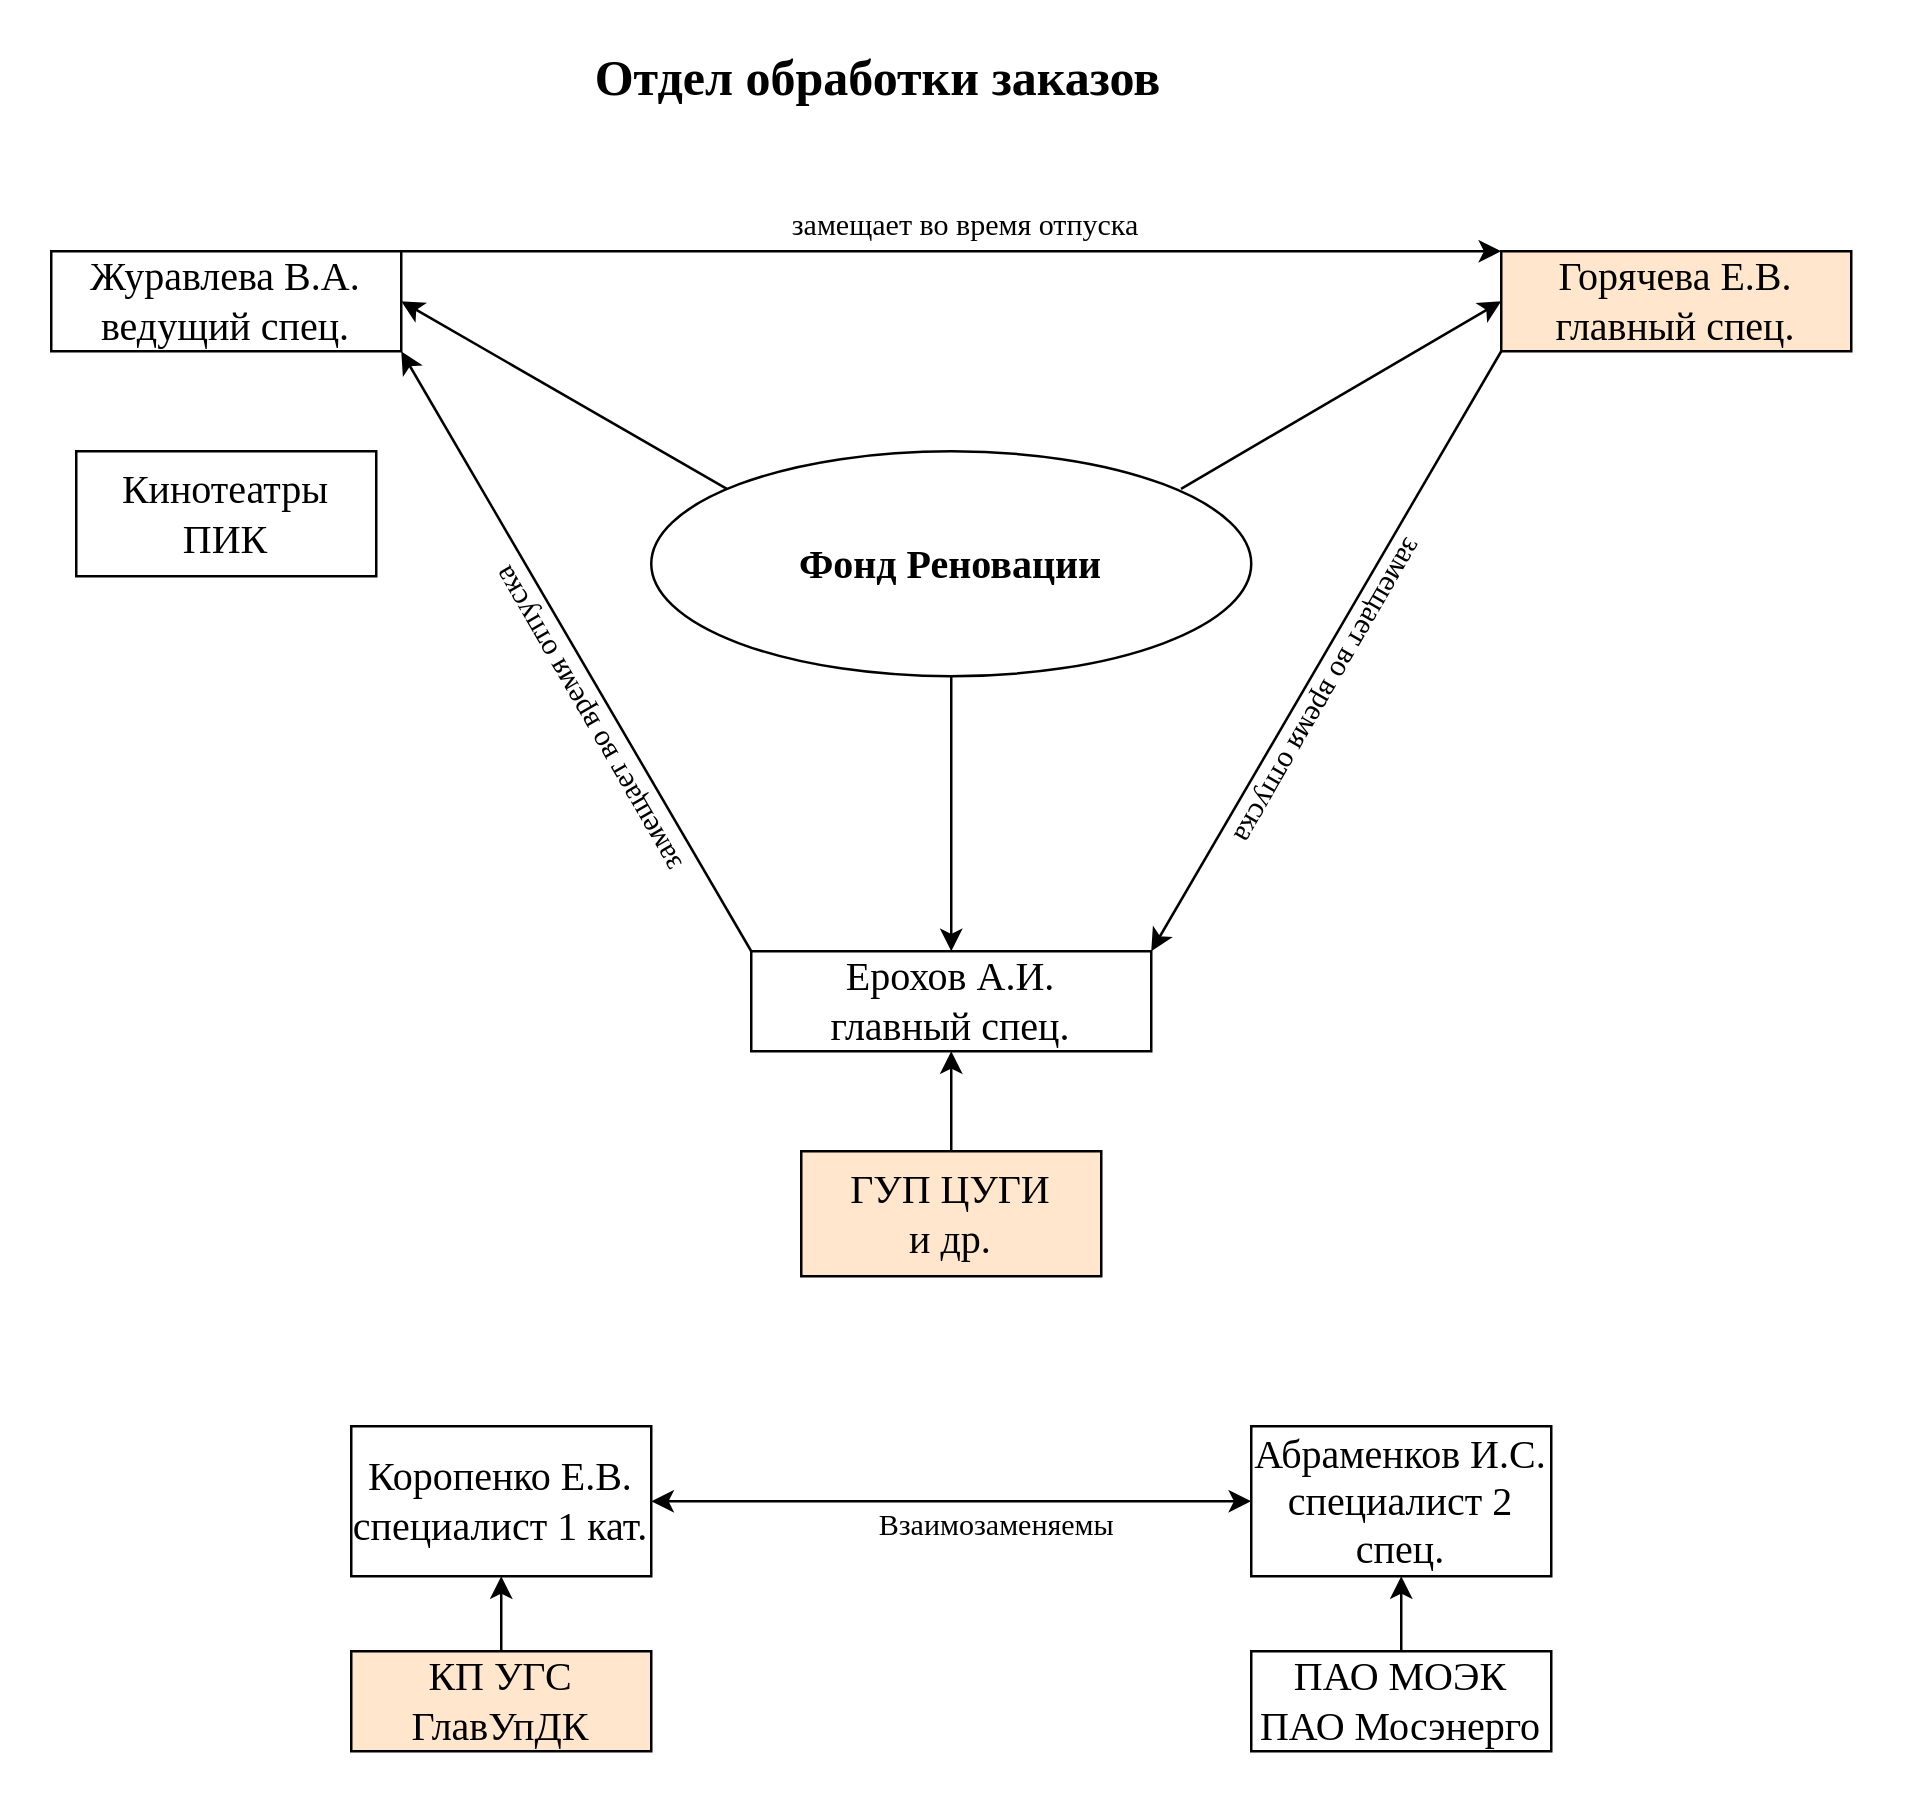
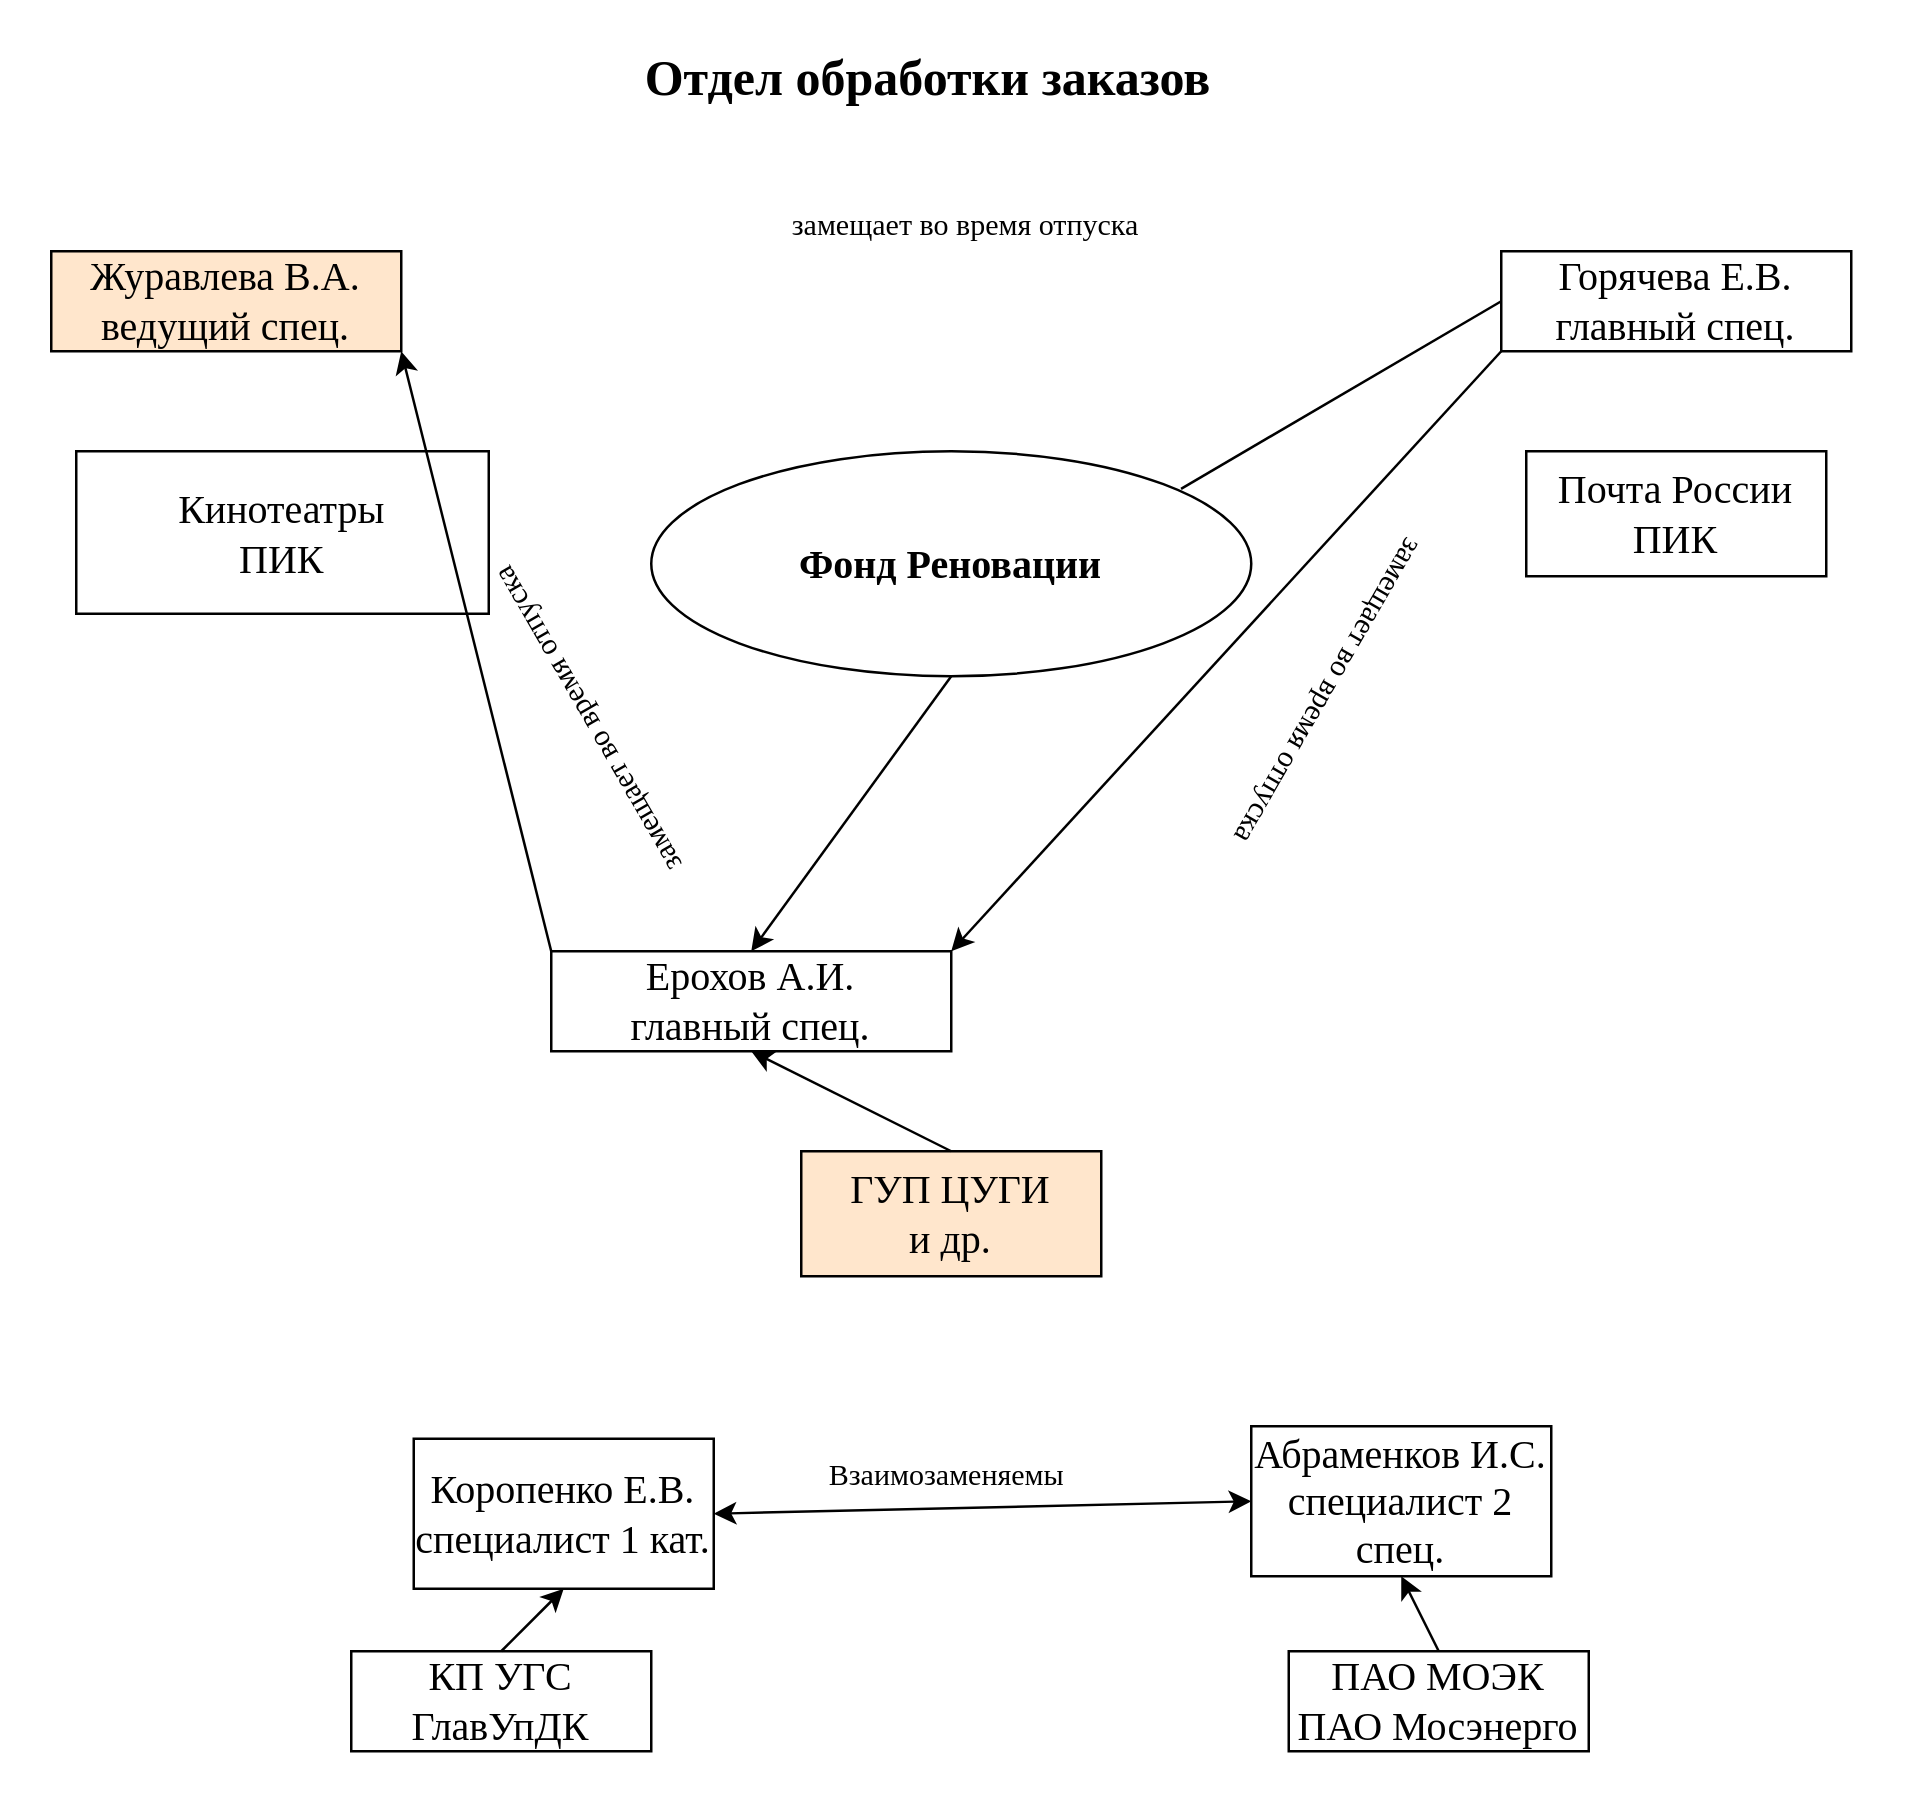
(879, 76) -> (929, 76)
(943, 251) -> none
(226, 301) -> (226, 301)
(1676, 301) -> (1676, 301)
(1486, 310) -> (1492, 307)
(571, 399) -> none
(226, 514) -> (283, 533)
none -> (1676, 514)
(951, 1001) -> (751, 1001)
(501, 1501) -> (564, 1514)
(1001, 1526) -> (951, 1476)
(501, 1701) -> (501, 1701)
(1401, 1701) -> (1439, 1701)
